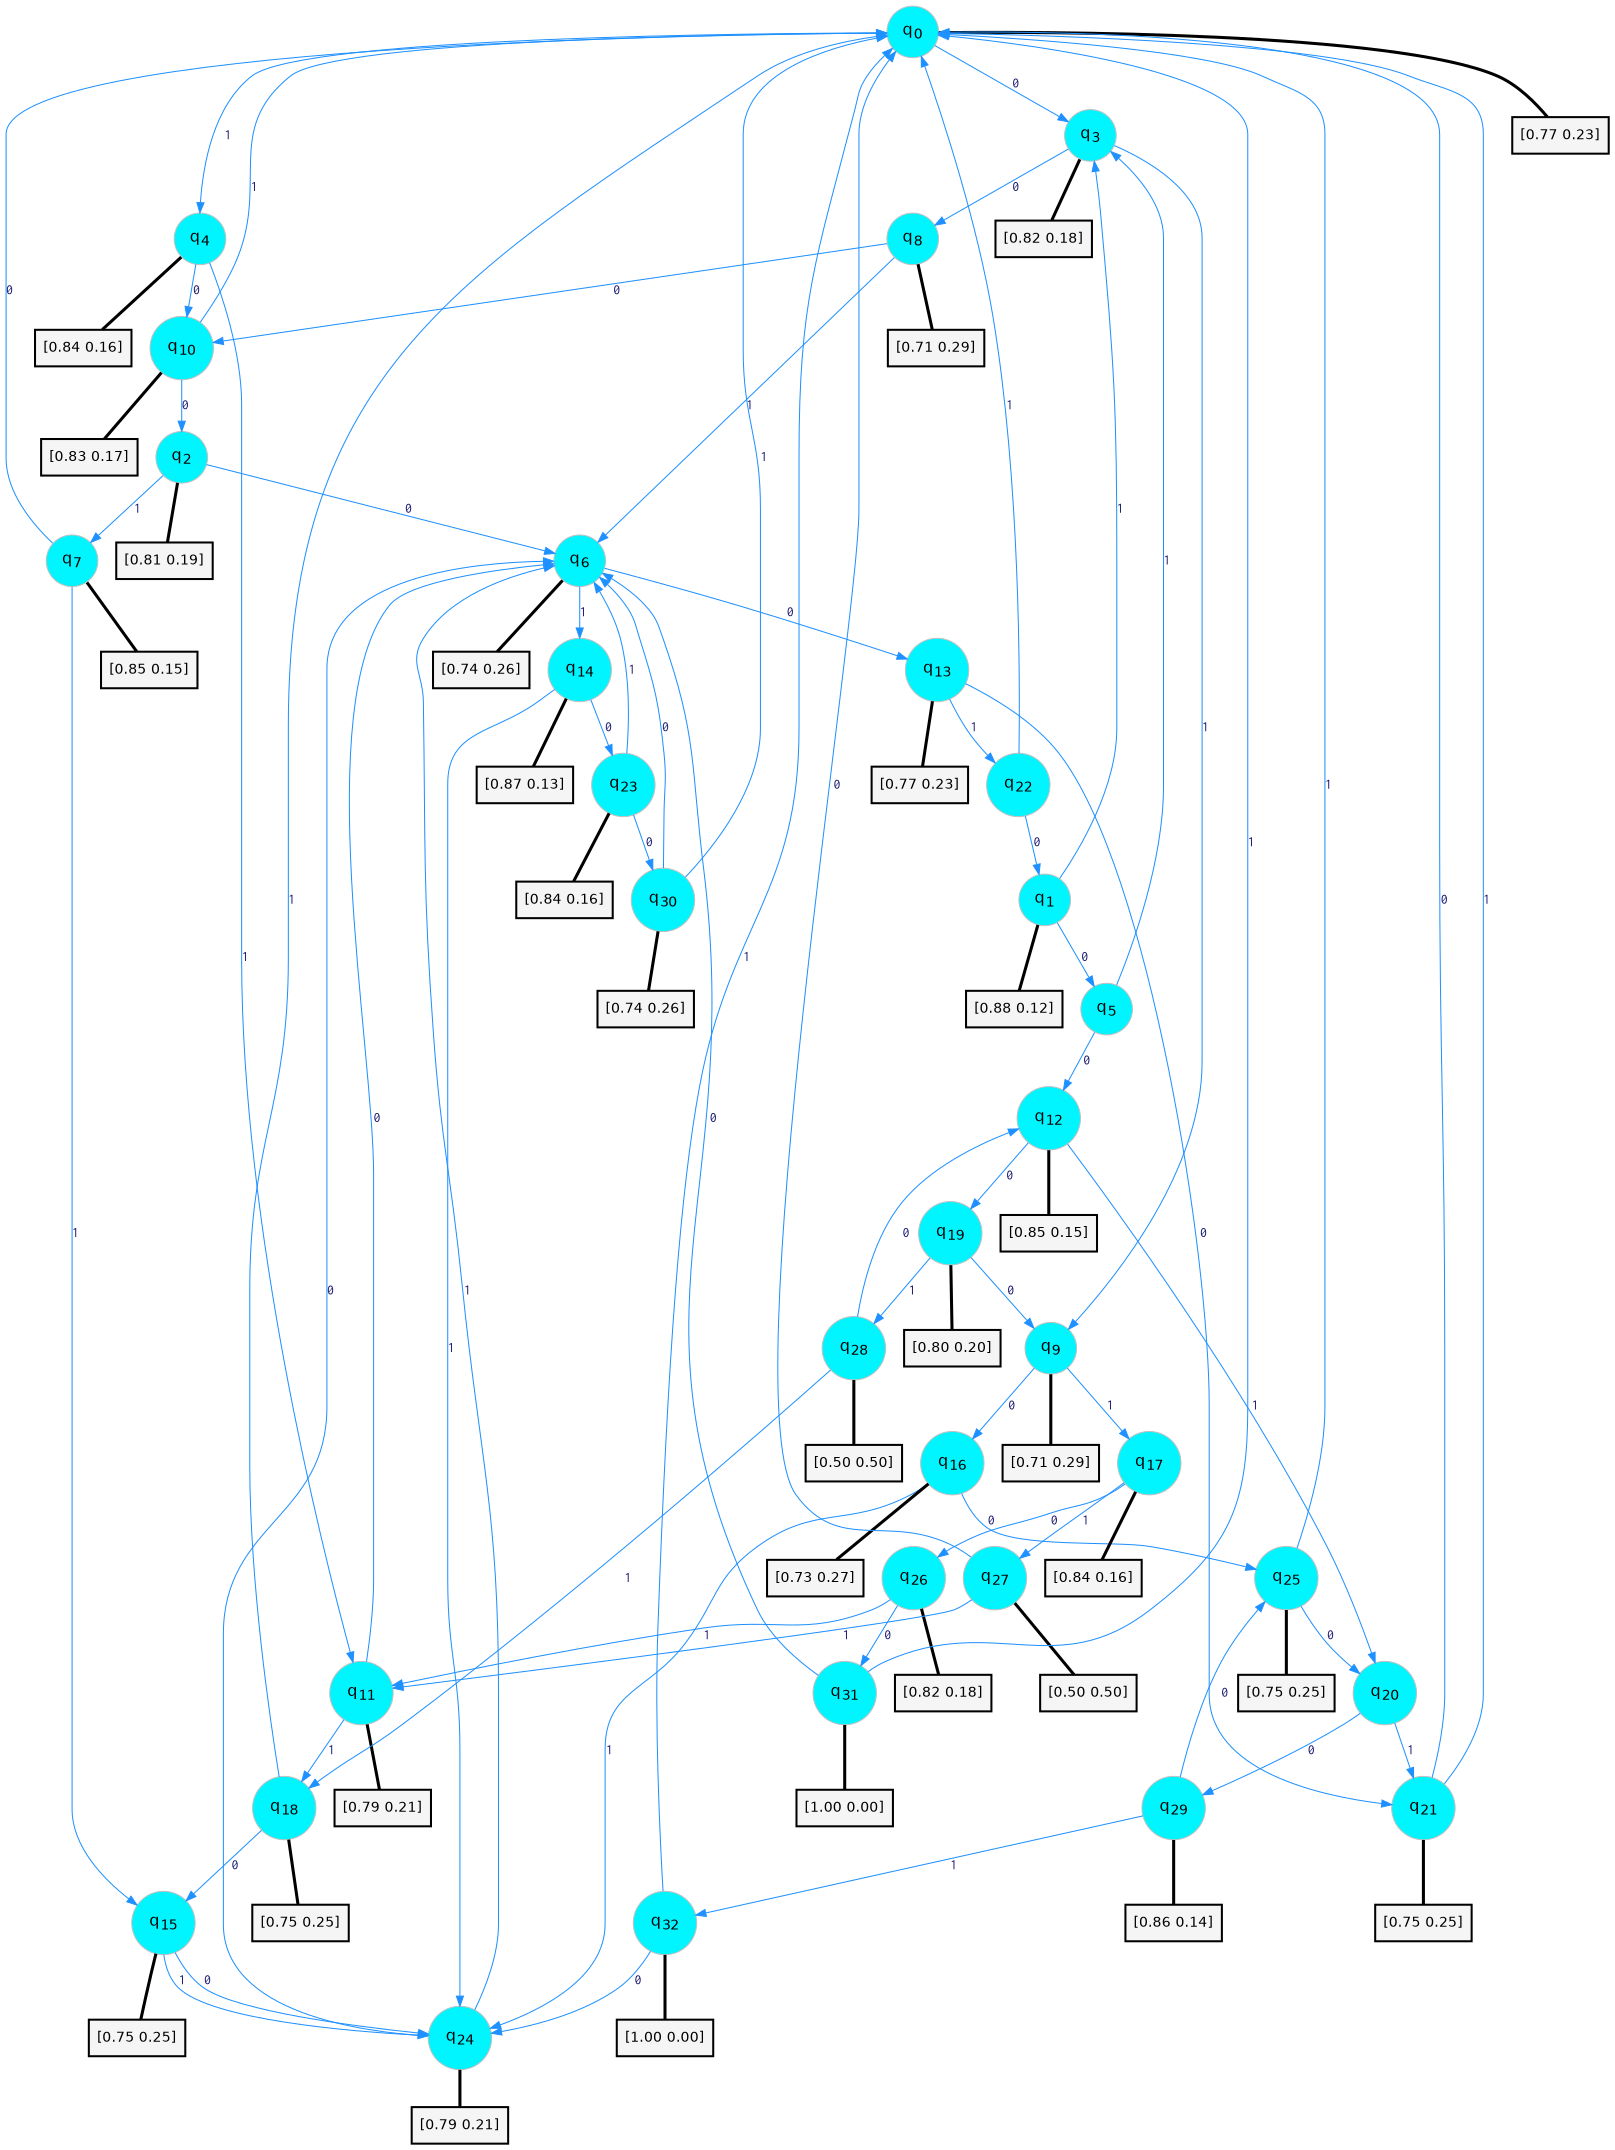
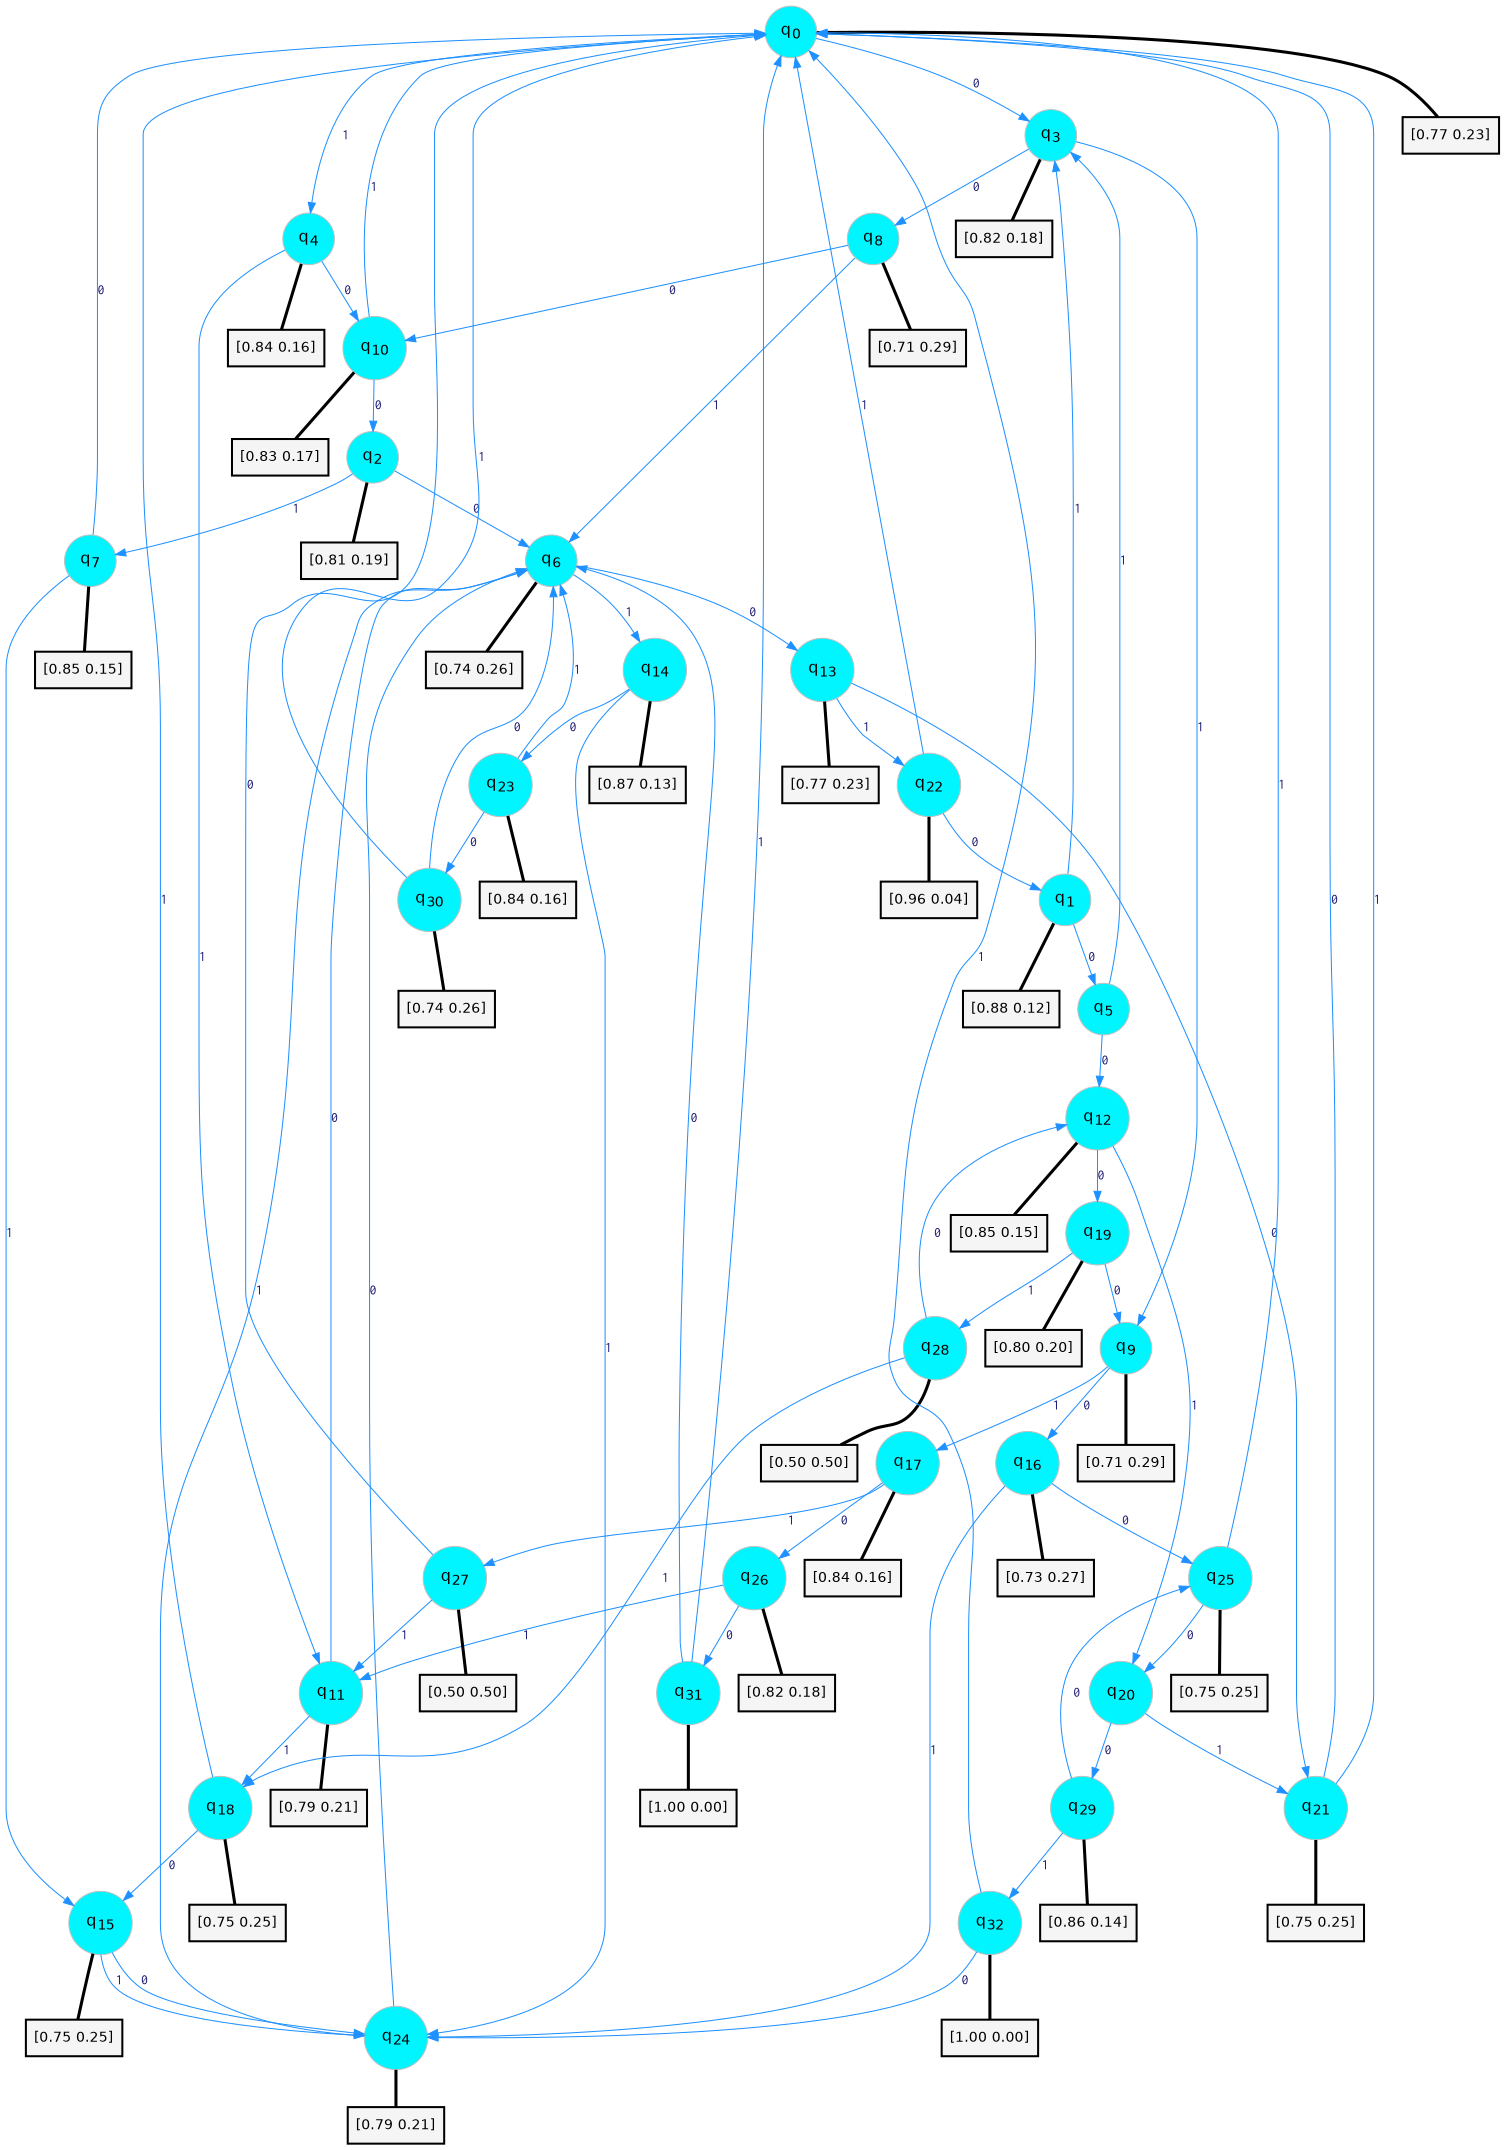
none -> (929, 900)
